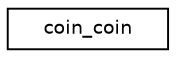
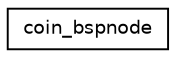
(88, 29) -> (88, 29)
